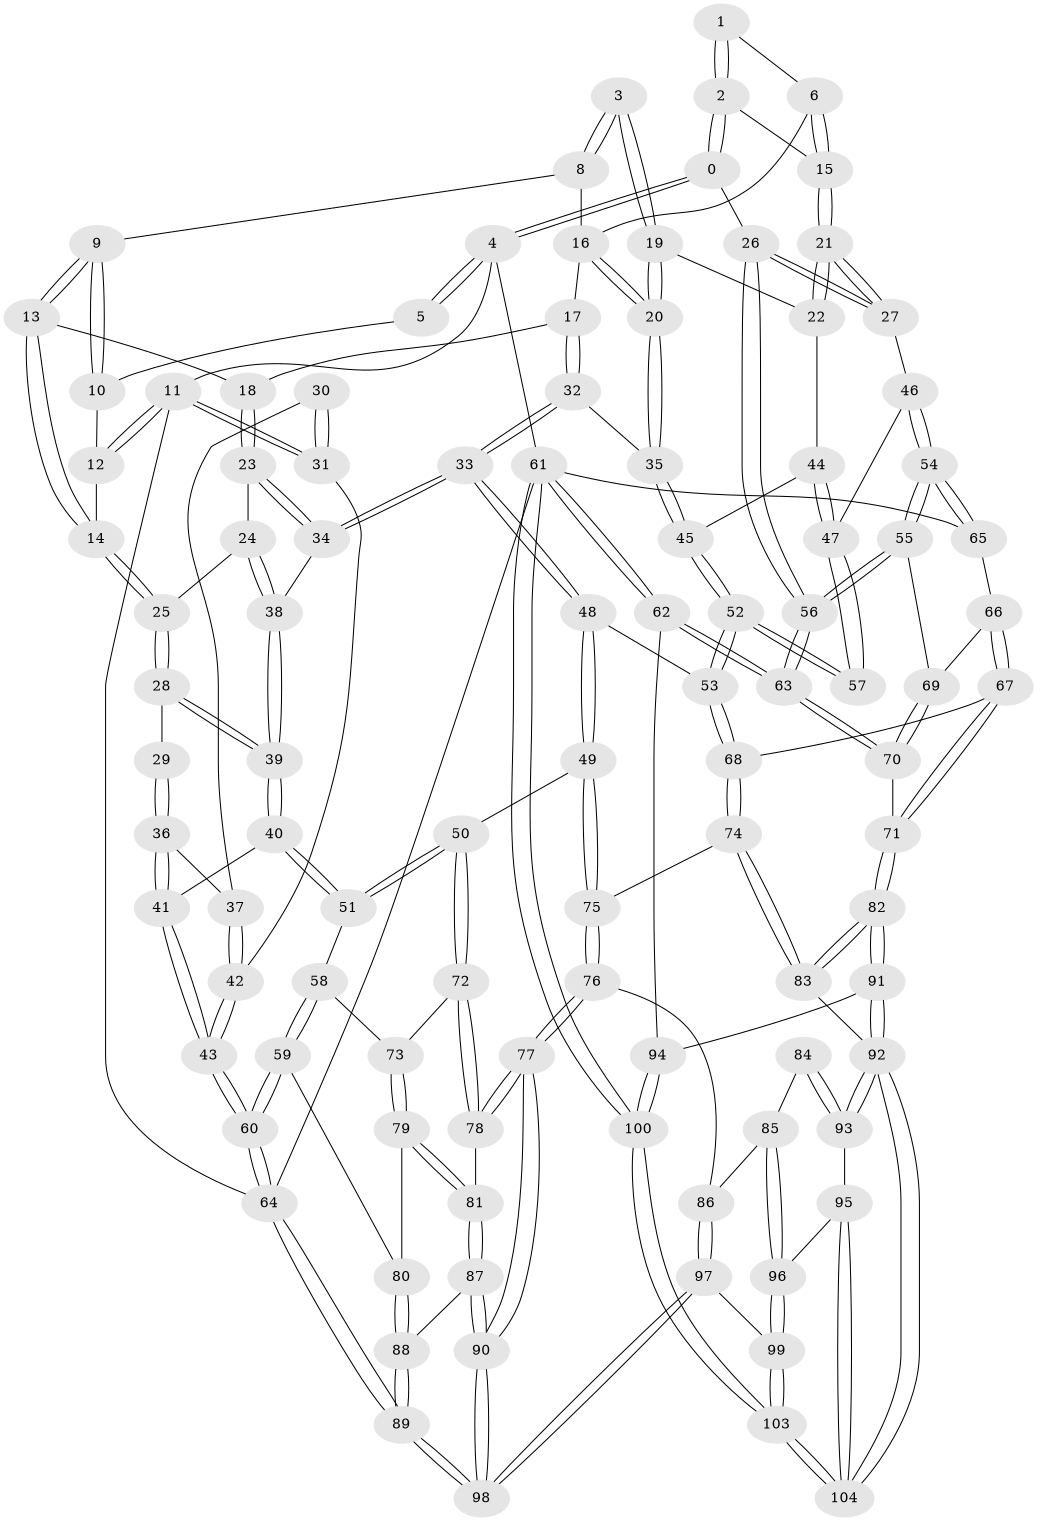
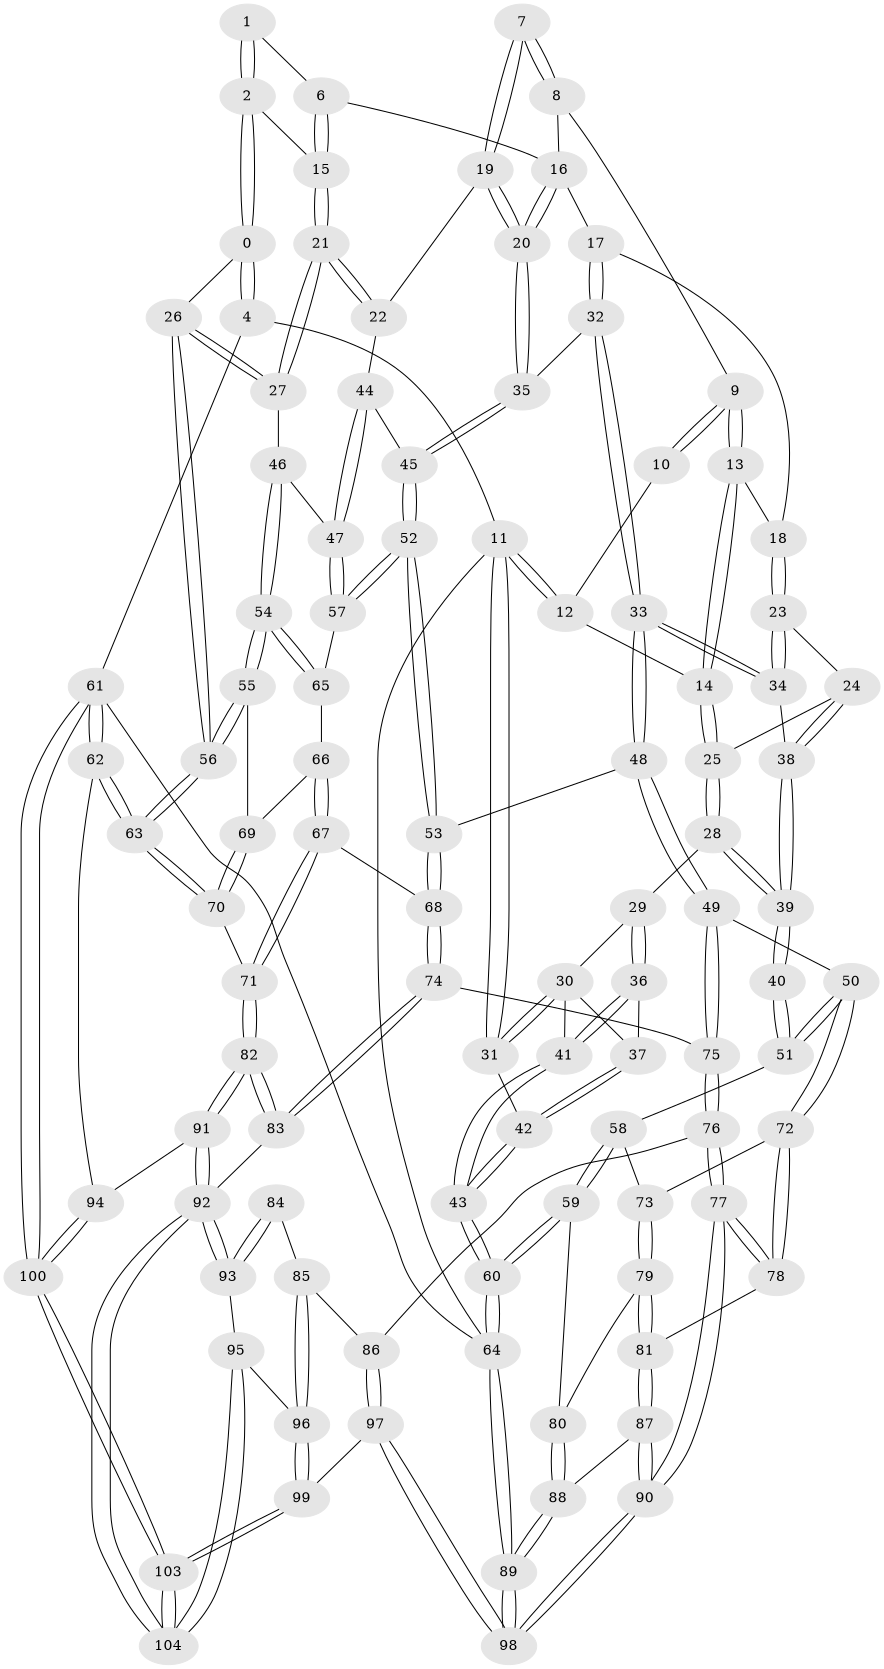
(619, 96) -> (522, 23)
(421, 318) -> none
(782, 496) -> (330, 650)
(218, 871) -> (565, 1019)
none -> (602, 945)
